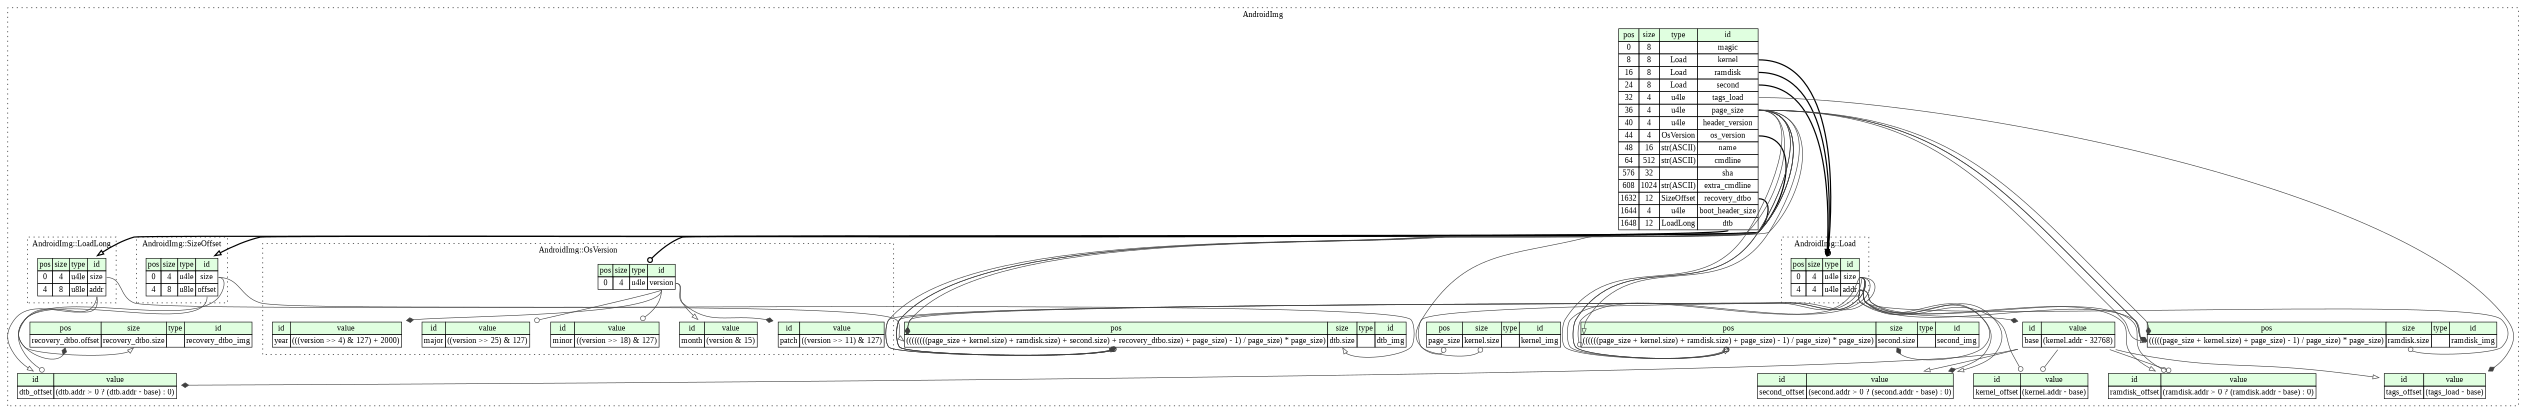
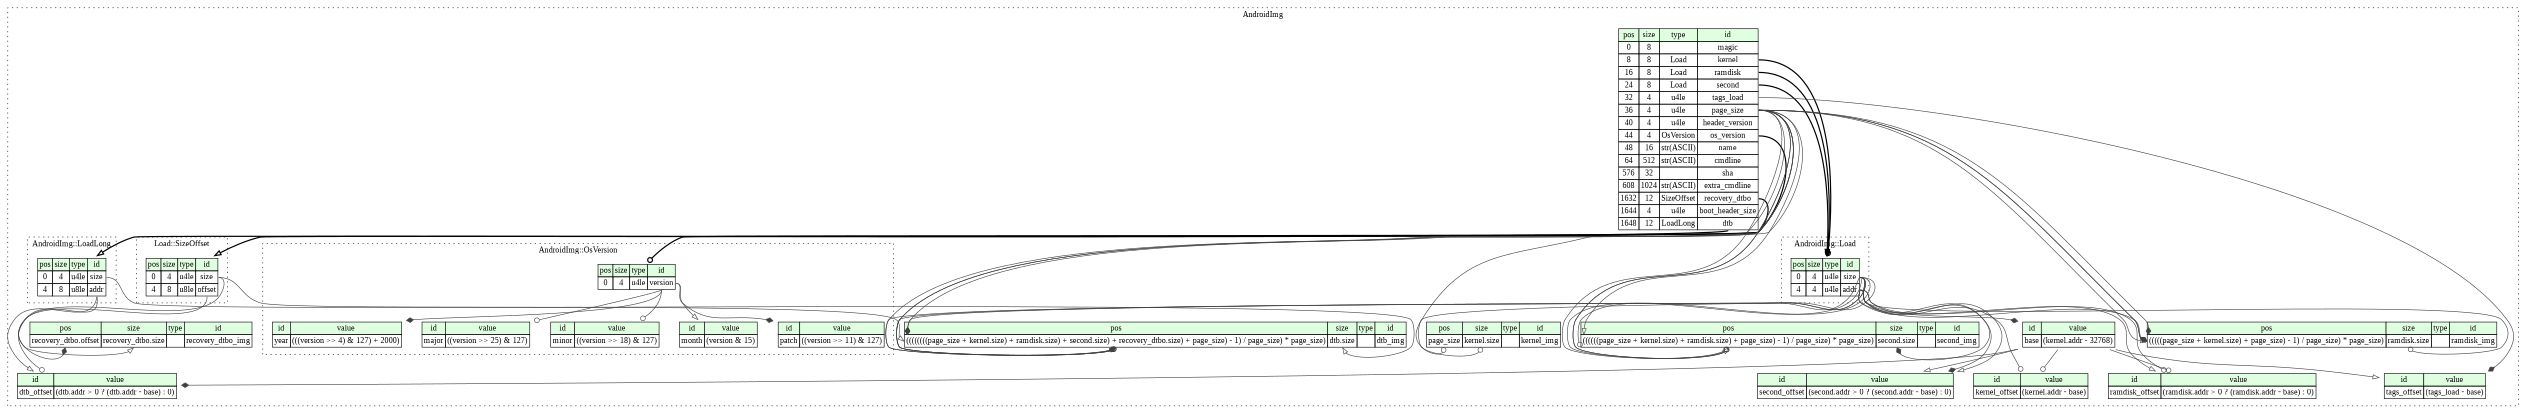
(182, 244) -> (182, 244)
